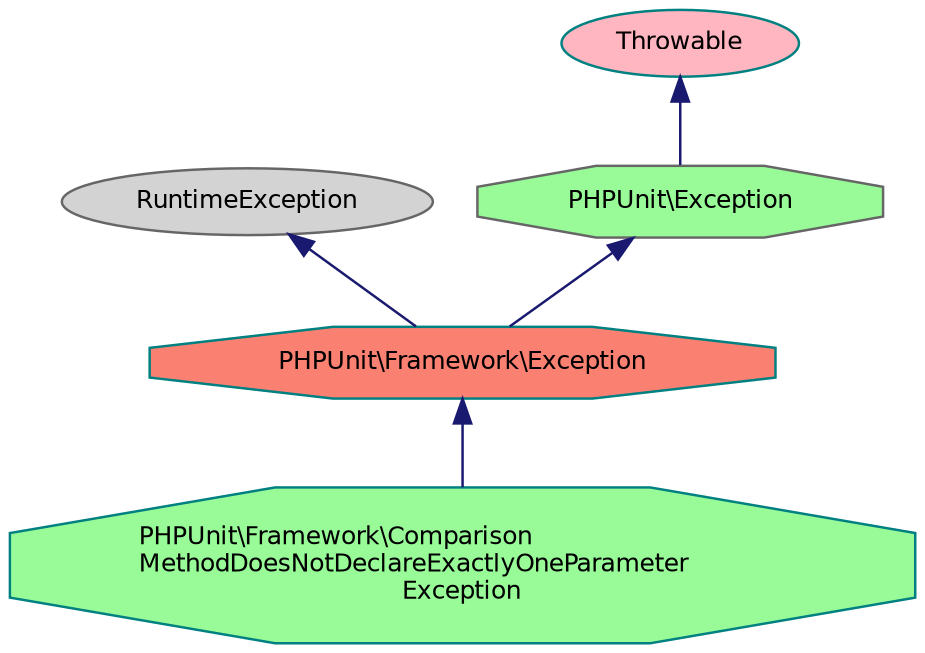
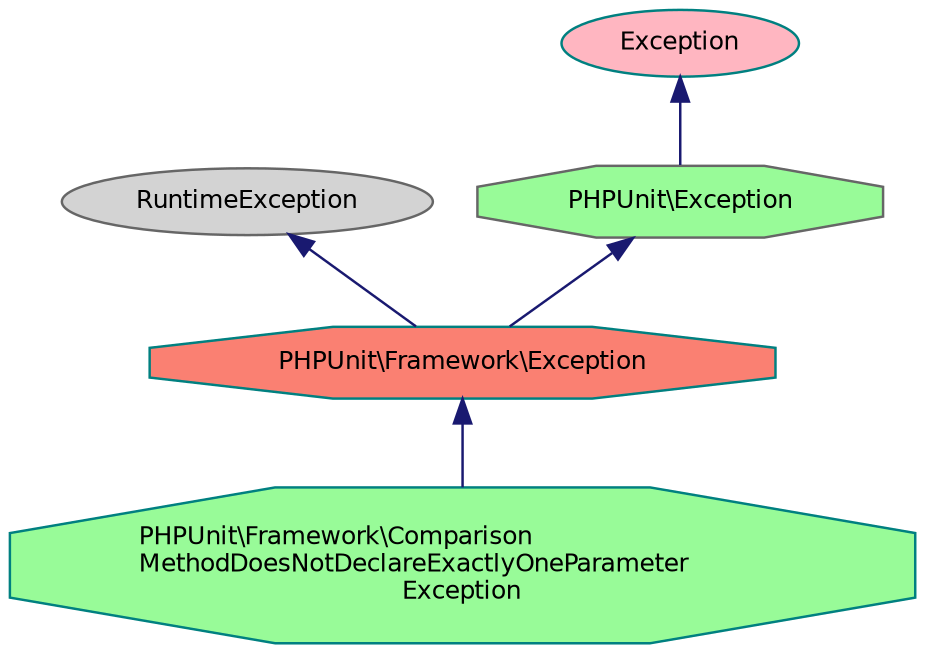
(680, 43) -> (680, 43)
